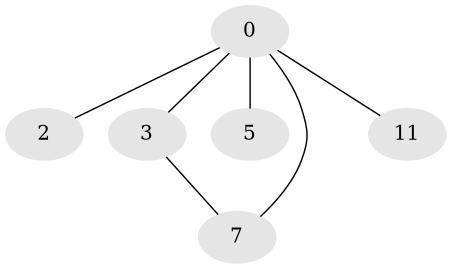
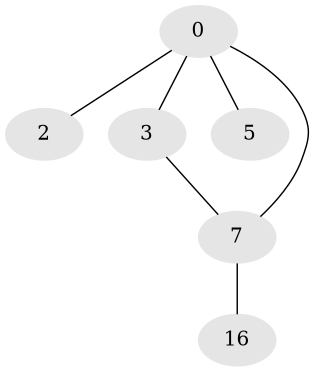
(407, 134) -> none
none -> (237, 340)
